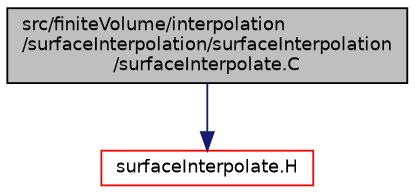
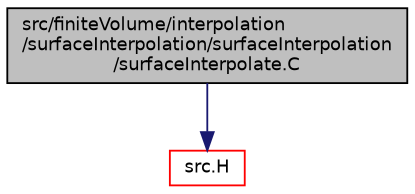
(207, 168) -> (207, 168)
